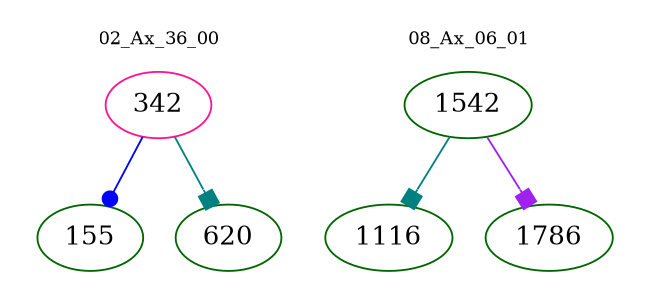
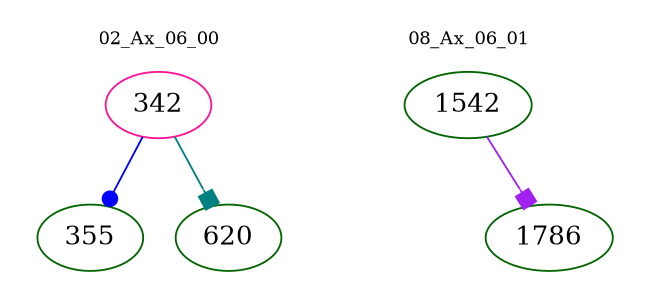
(159, 40) -> (159, 40)
(90, 238) -> (90, 238)
(389, 238) -> none
